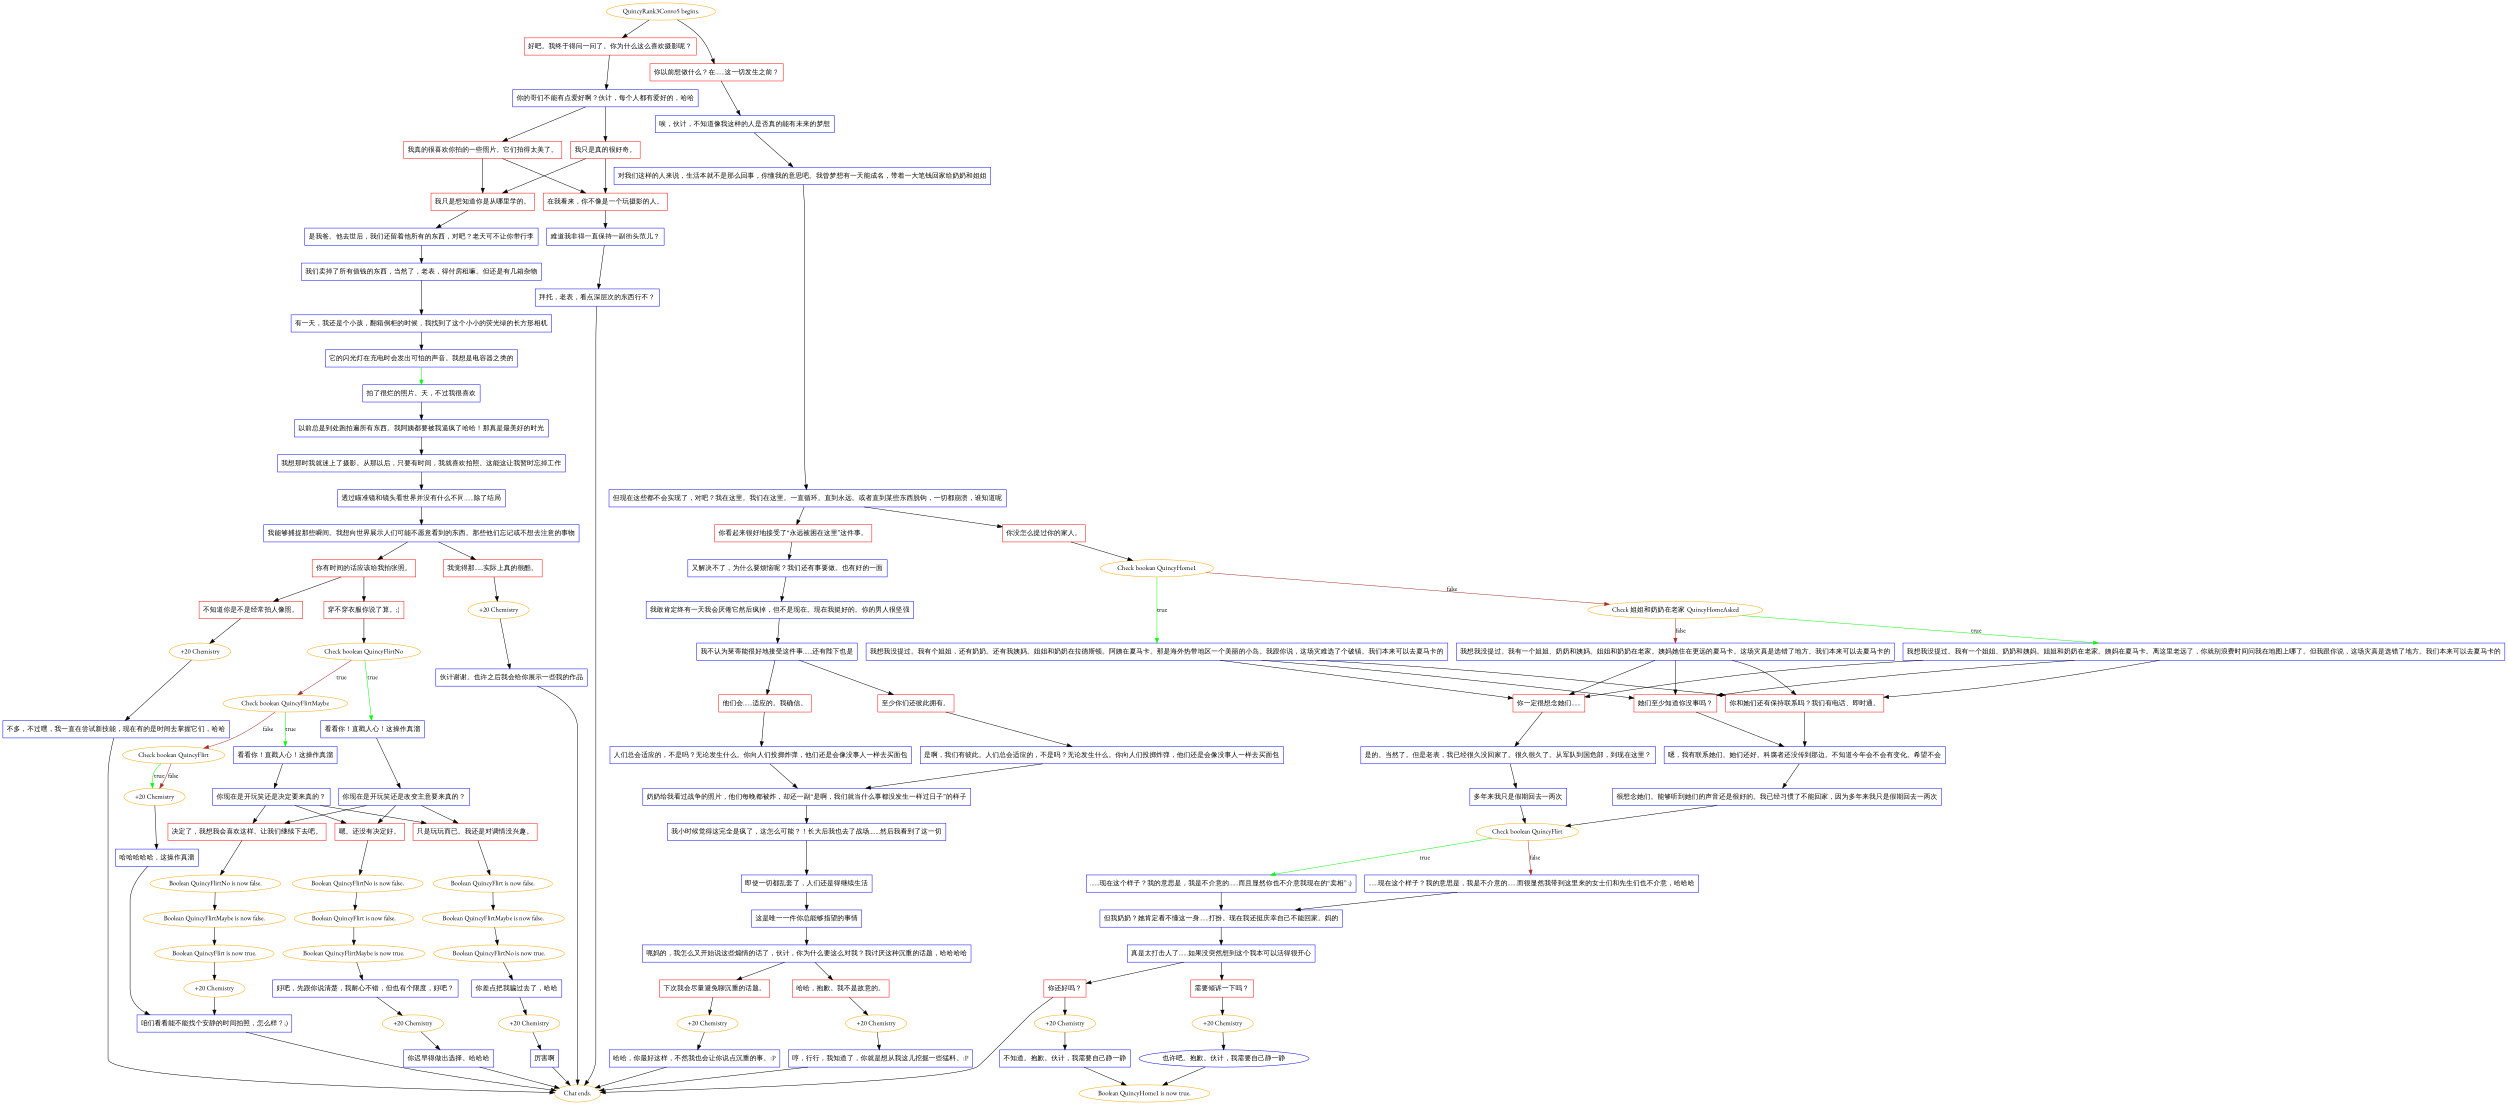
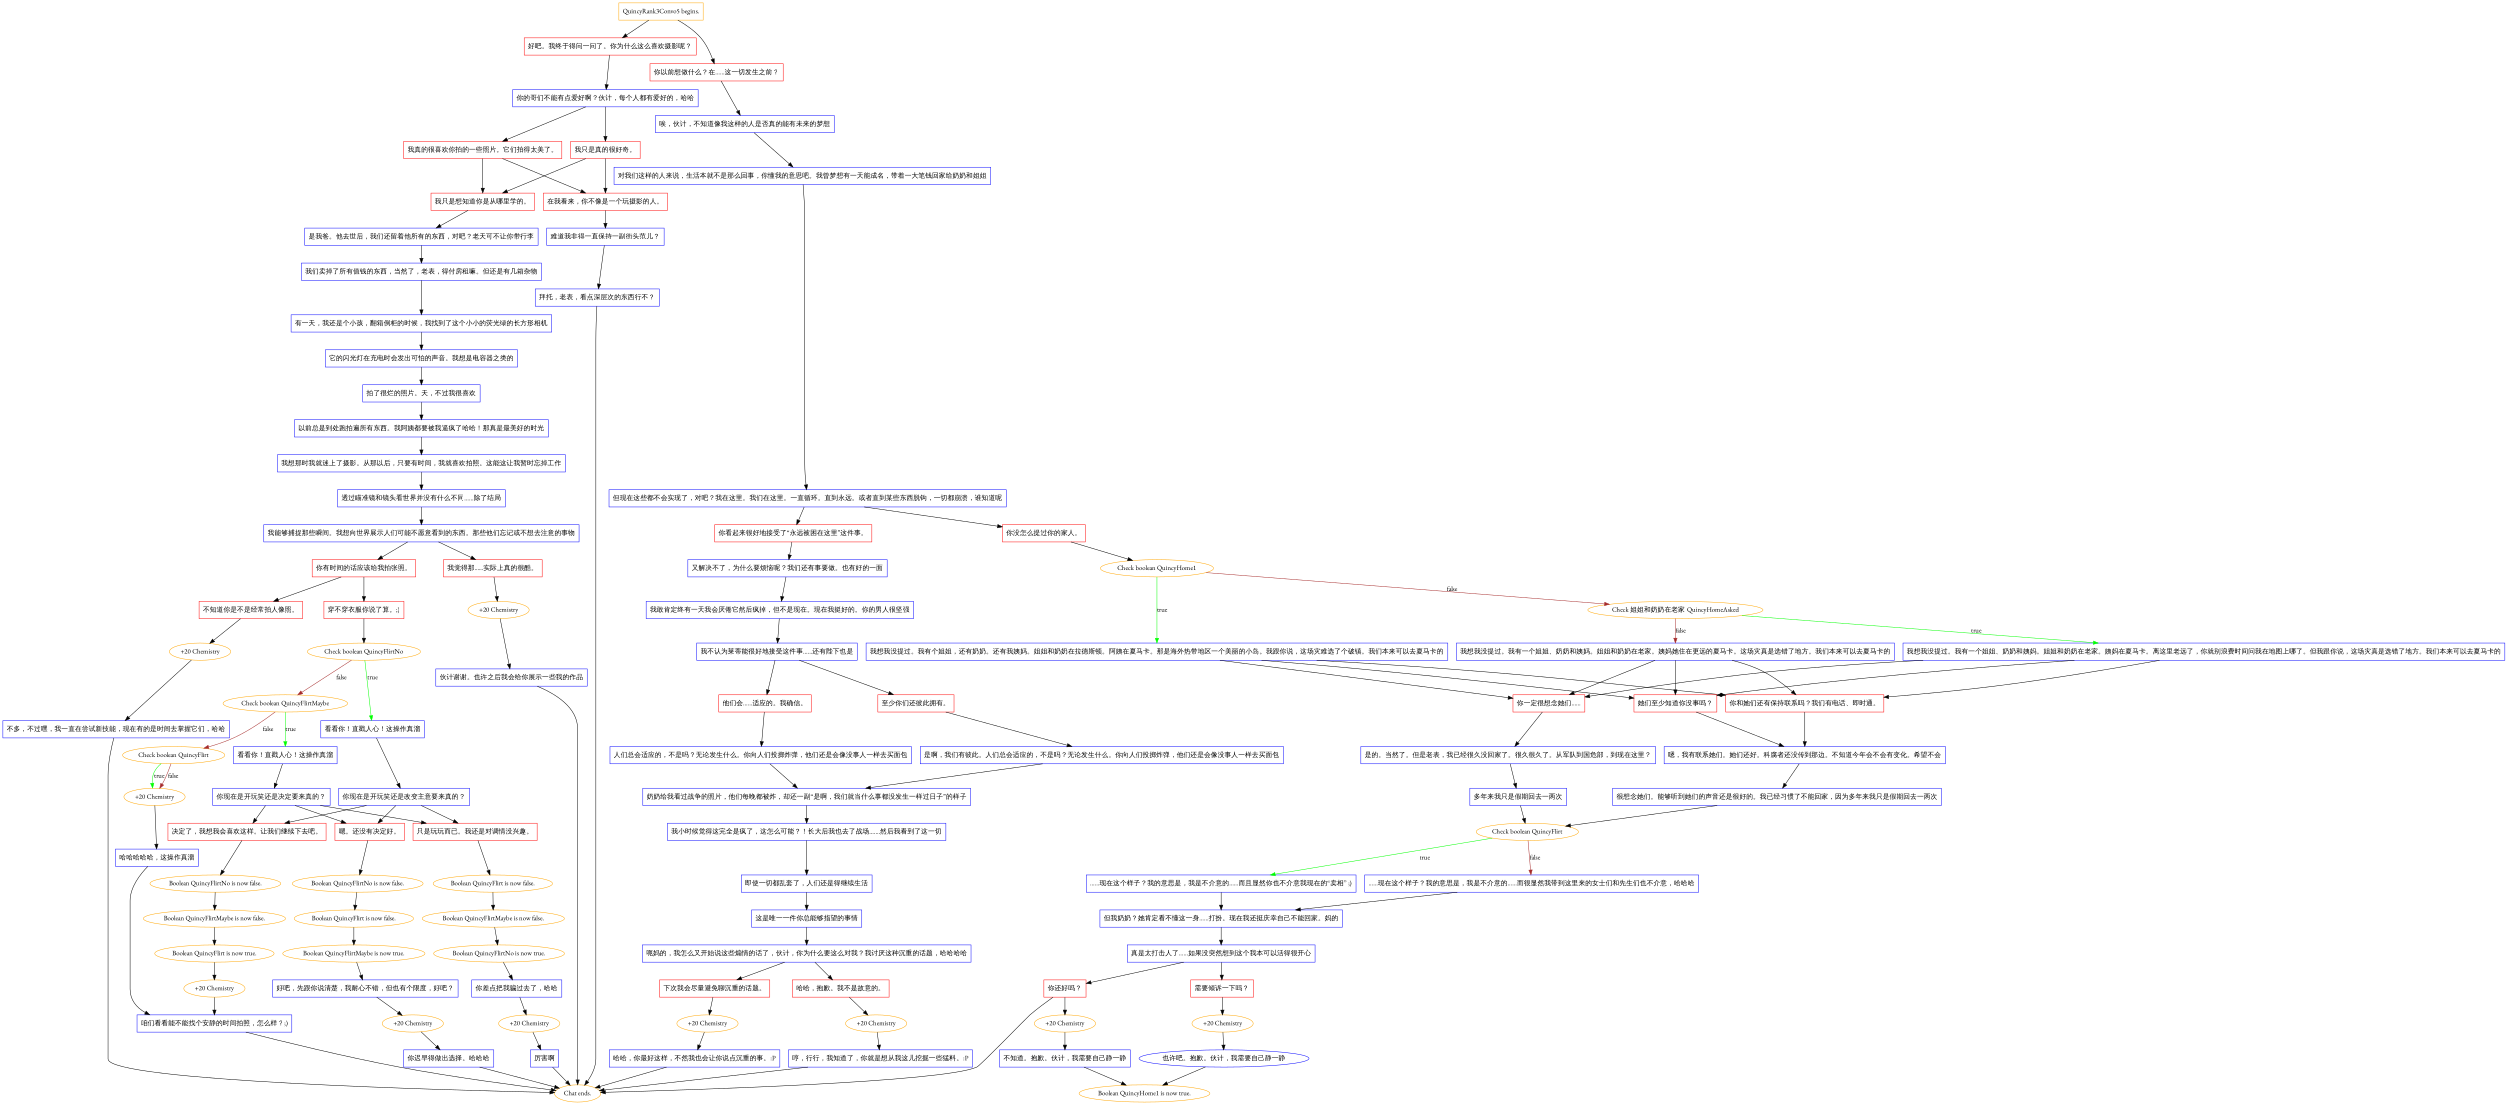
(661, 12) -> (661, 12)
(421, 374) -> (421, 374)
(341, 678) -> (341, 678)
